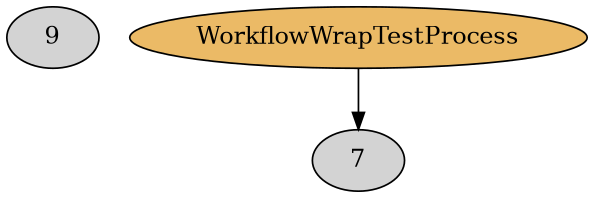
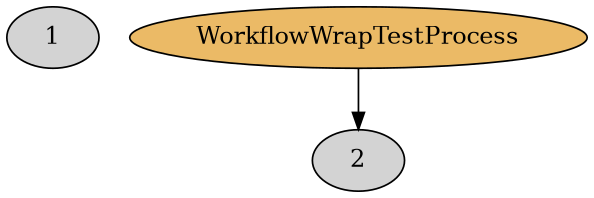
(53, 38) -> (53, 38)
(358, 160) -> (358, 160)
